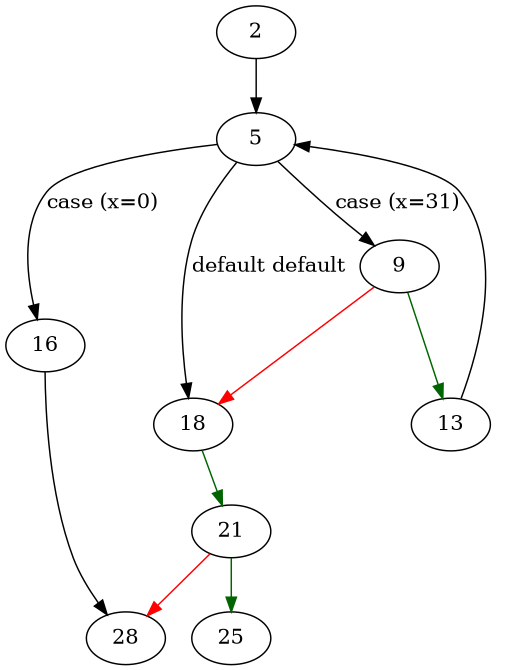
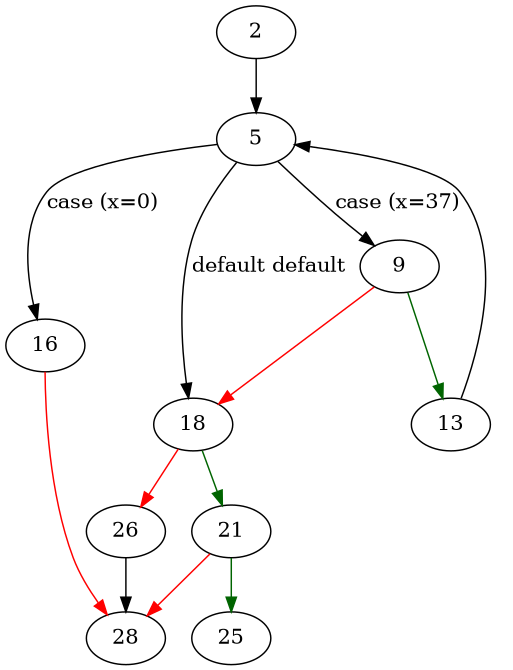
(397, 203) -> (397, 203)
(56, 492) -> (56, 492)
none -> (126, 531)
